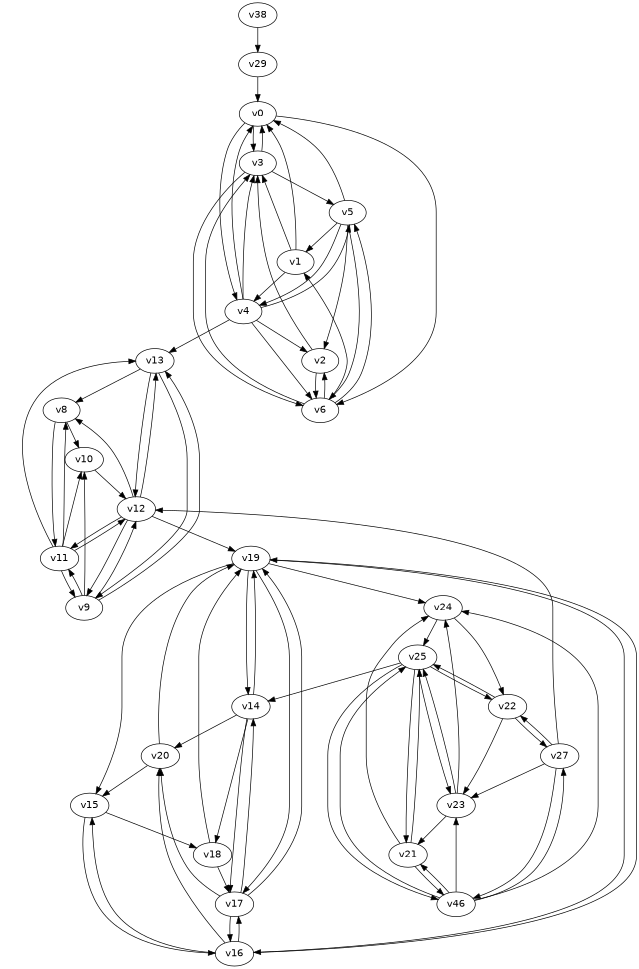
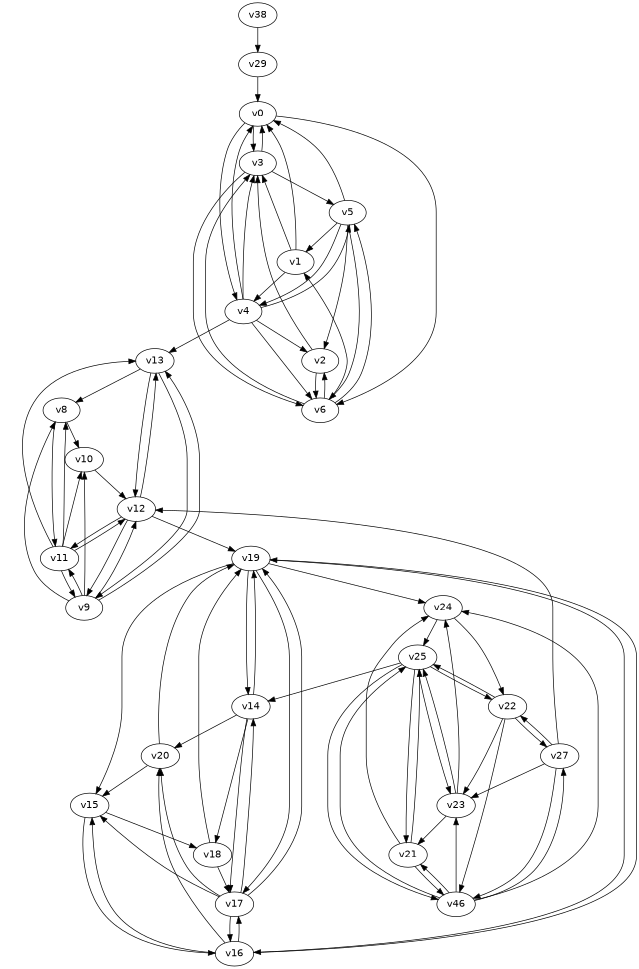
(115, 454) -> (25, 521)
none -> (485, 803)
none -> (159, 864)
